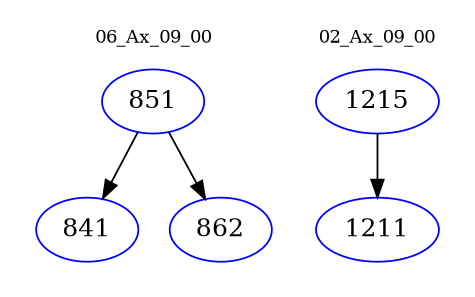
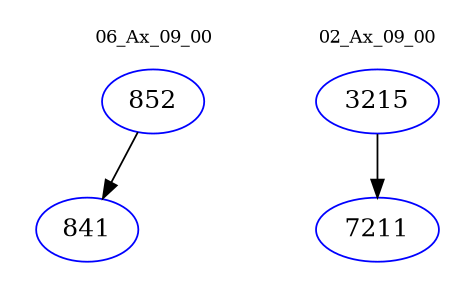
(153, 101) -> (153, 101)
(377, 101) -> (377, 101)
(221, 230) -> none
(377, 230) -> (377, 230)
